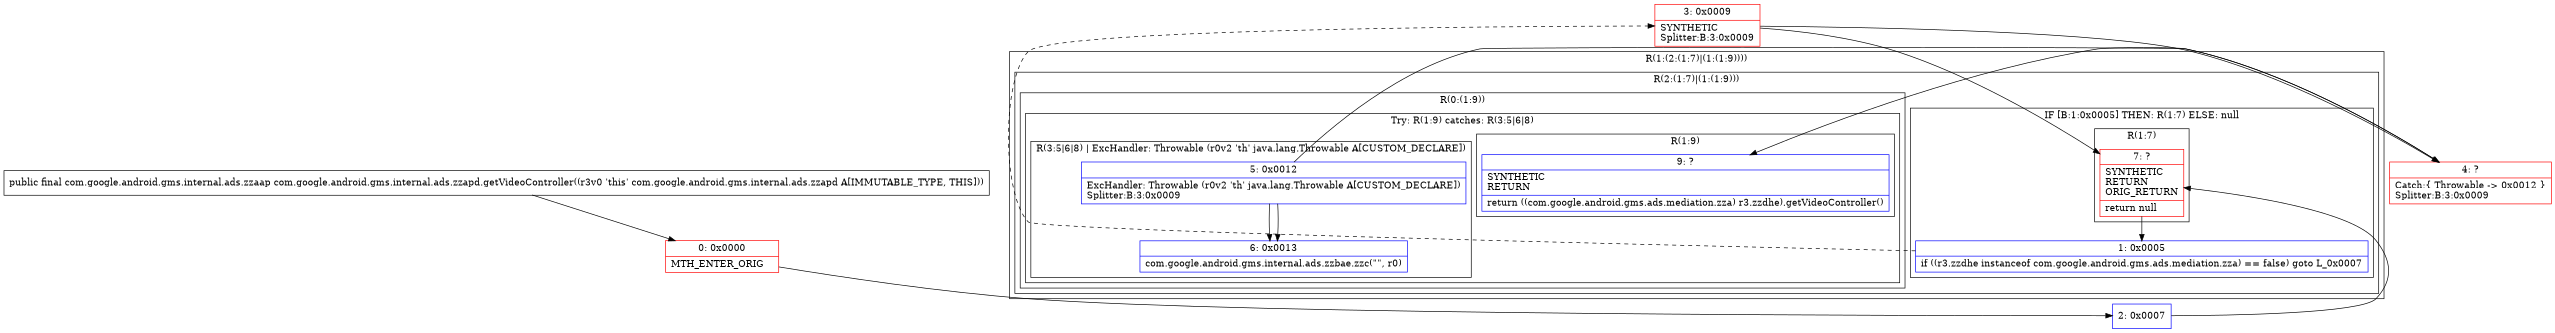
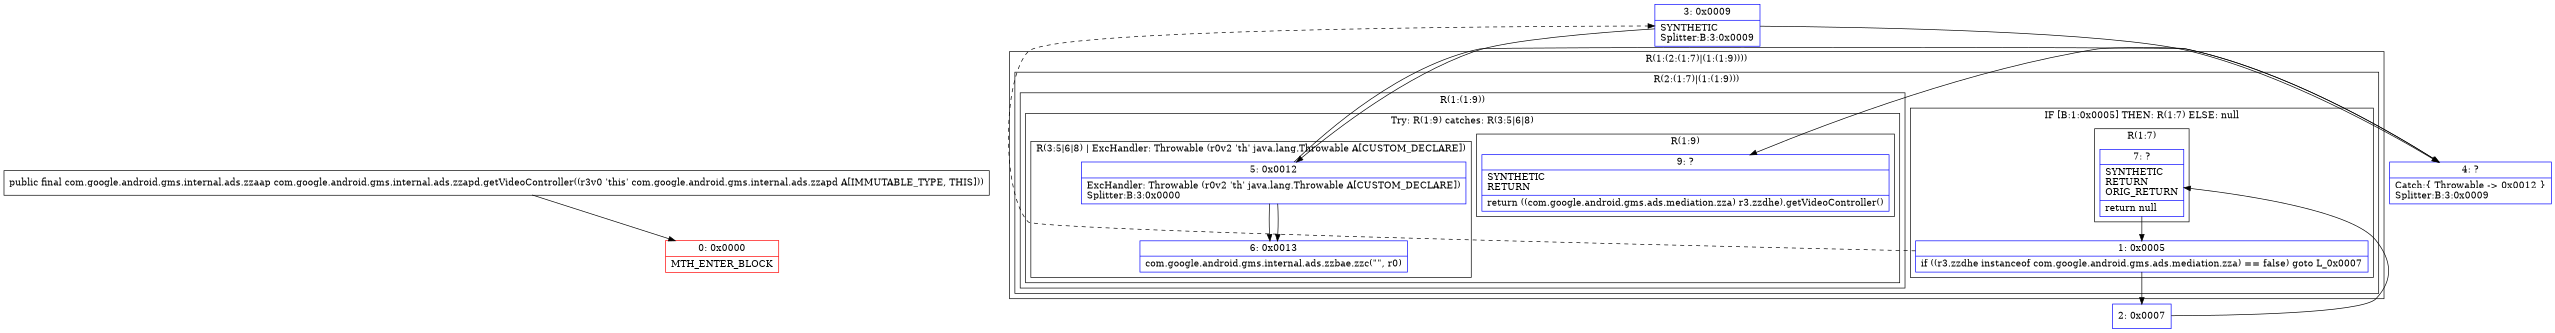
(1707, 25) -> (1707, 25)
(1935, 66) -> (1438, 67)
(1463, 100) -> (1463, 100)
(2142, 183) -> (2142, 183)
(2471, 183) -> (2471, 183)
(1134, 196) -> (1134, 196)
(718, 264) -> (722, 264)
(1441, 312) -> (2142, 285)
